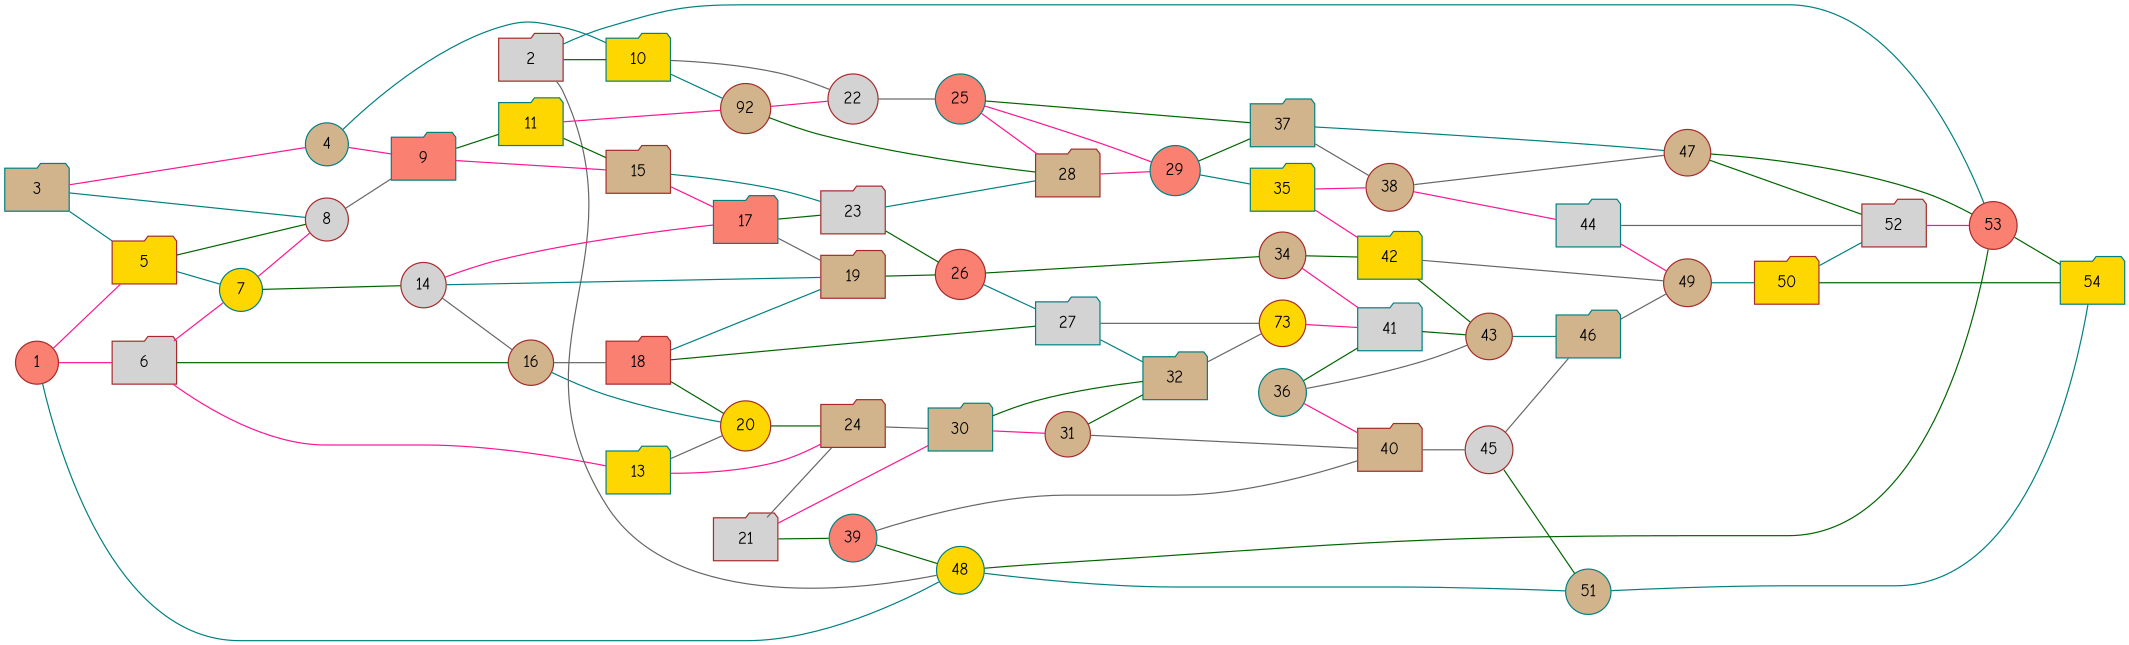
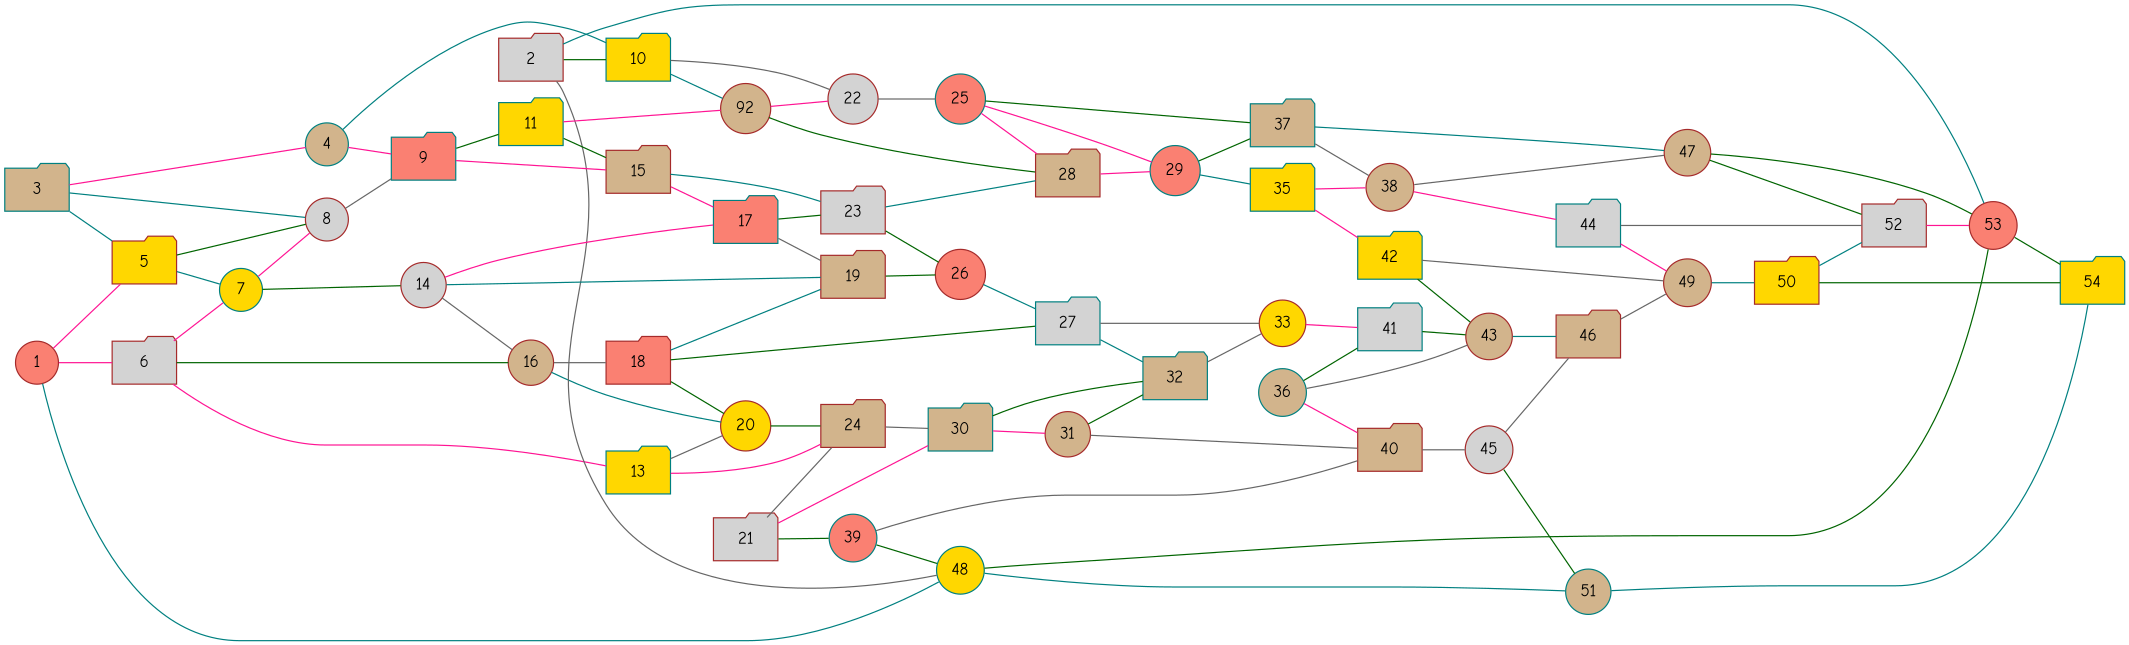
(1283, 255) -> none
(1283, 323) -> (1283, 323)
(1588, 336) -> (1588, 336)
